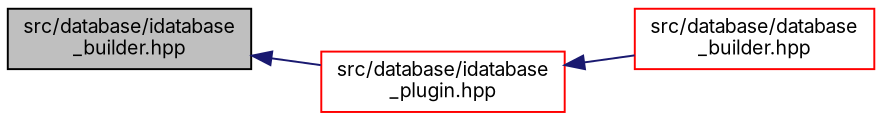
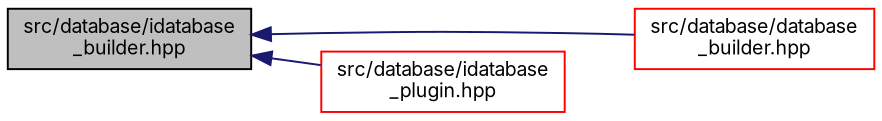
(609, 59) -> (453, 32)
